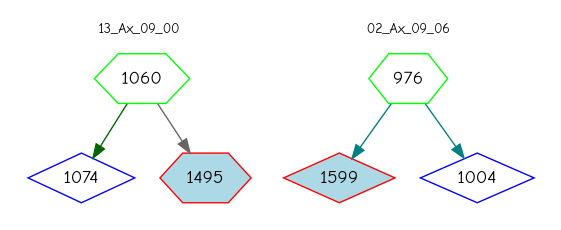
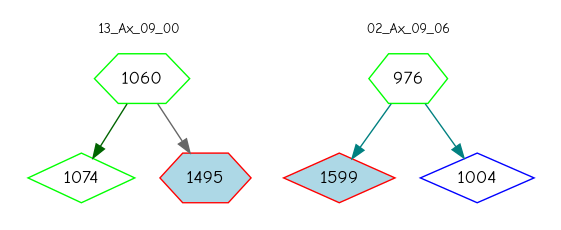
(81, 178) -> (81, 178)
